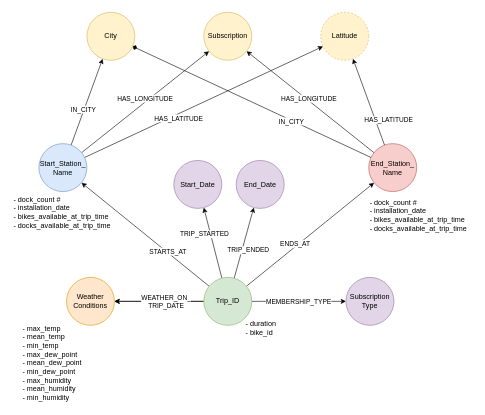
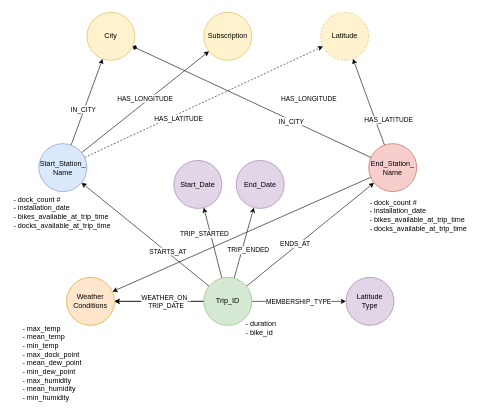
(248, 81) -> (248, 81)
(343, 128) -> (241, 235)
(370, 302) -> (370, 302)
(53, 363) -> (53, 363)
